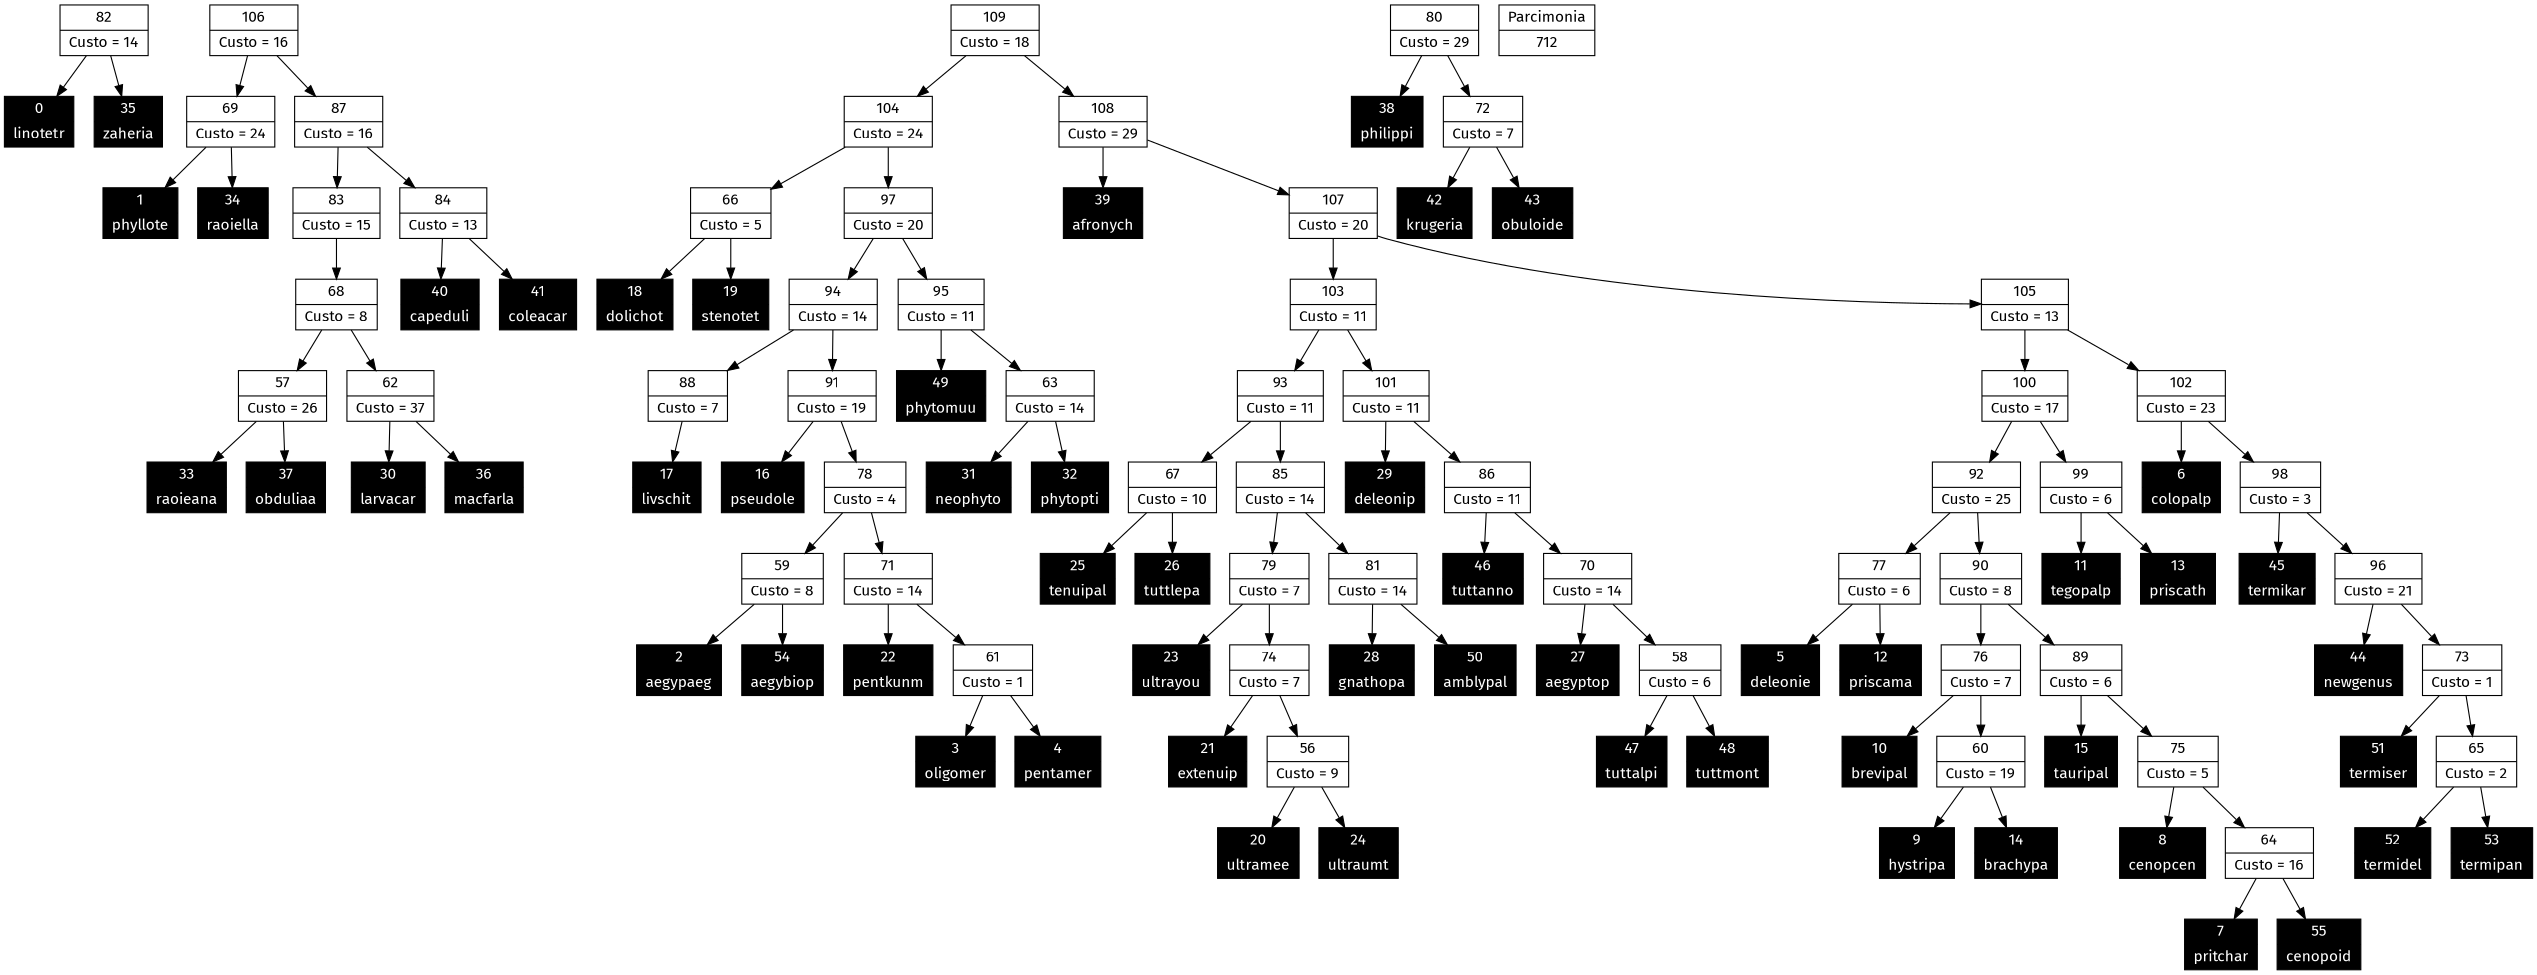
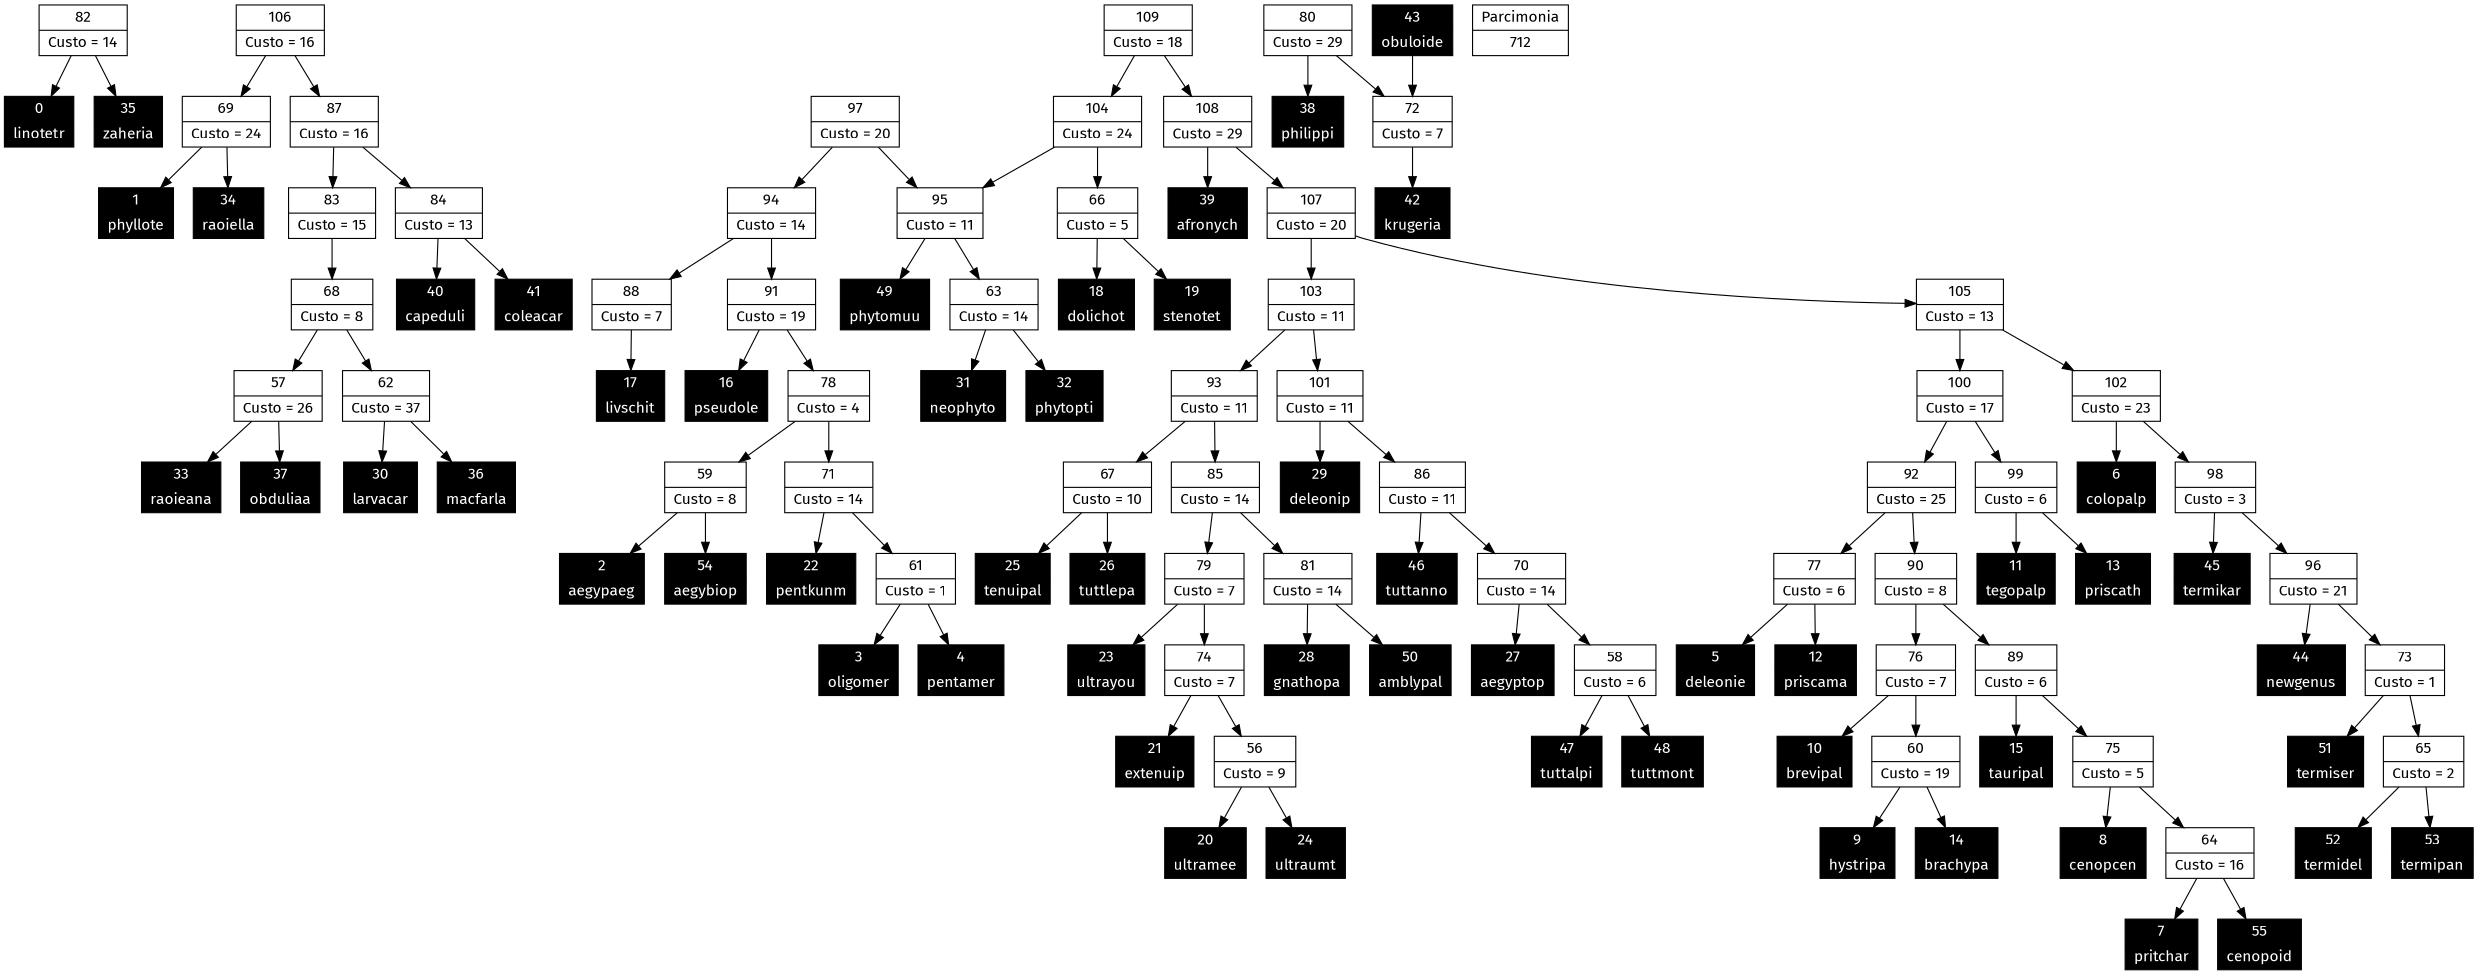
(888, 162) -> (1024, 165)
(1505, 162) -> (1413, 70)
